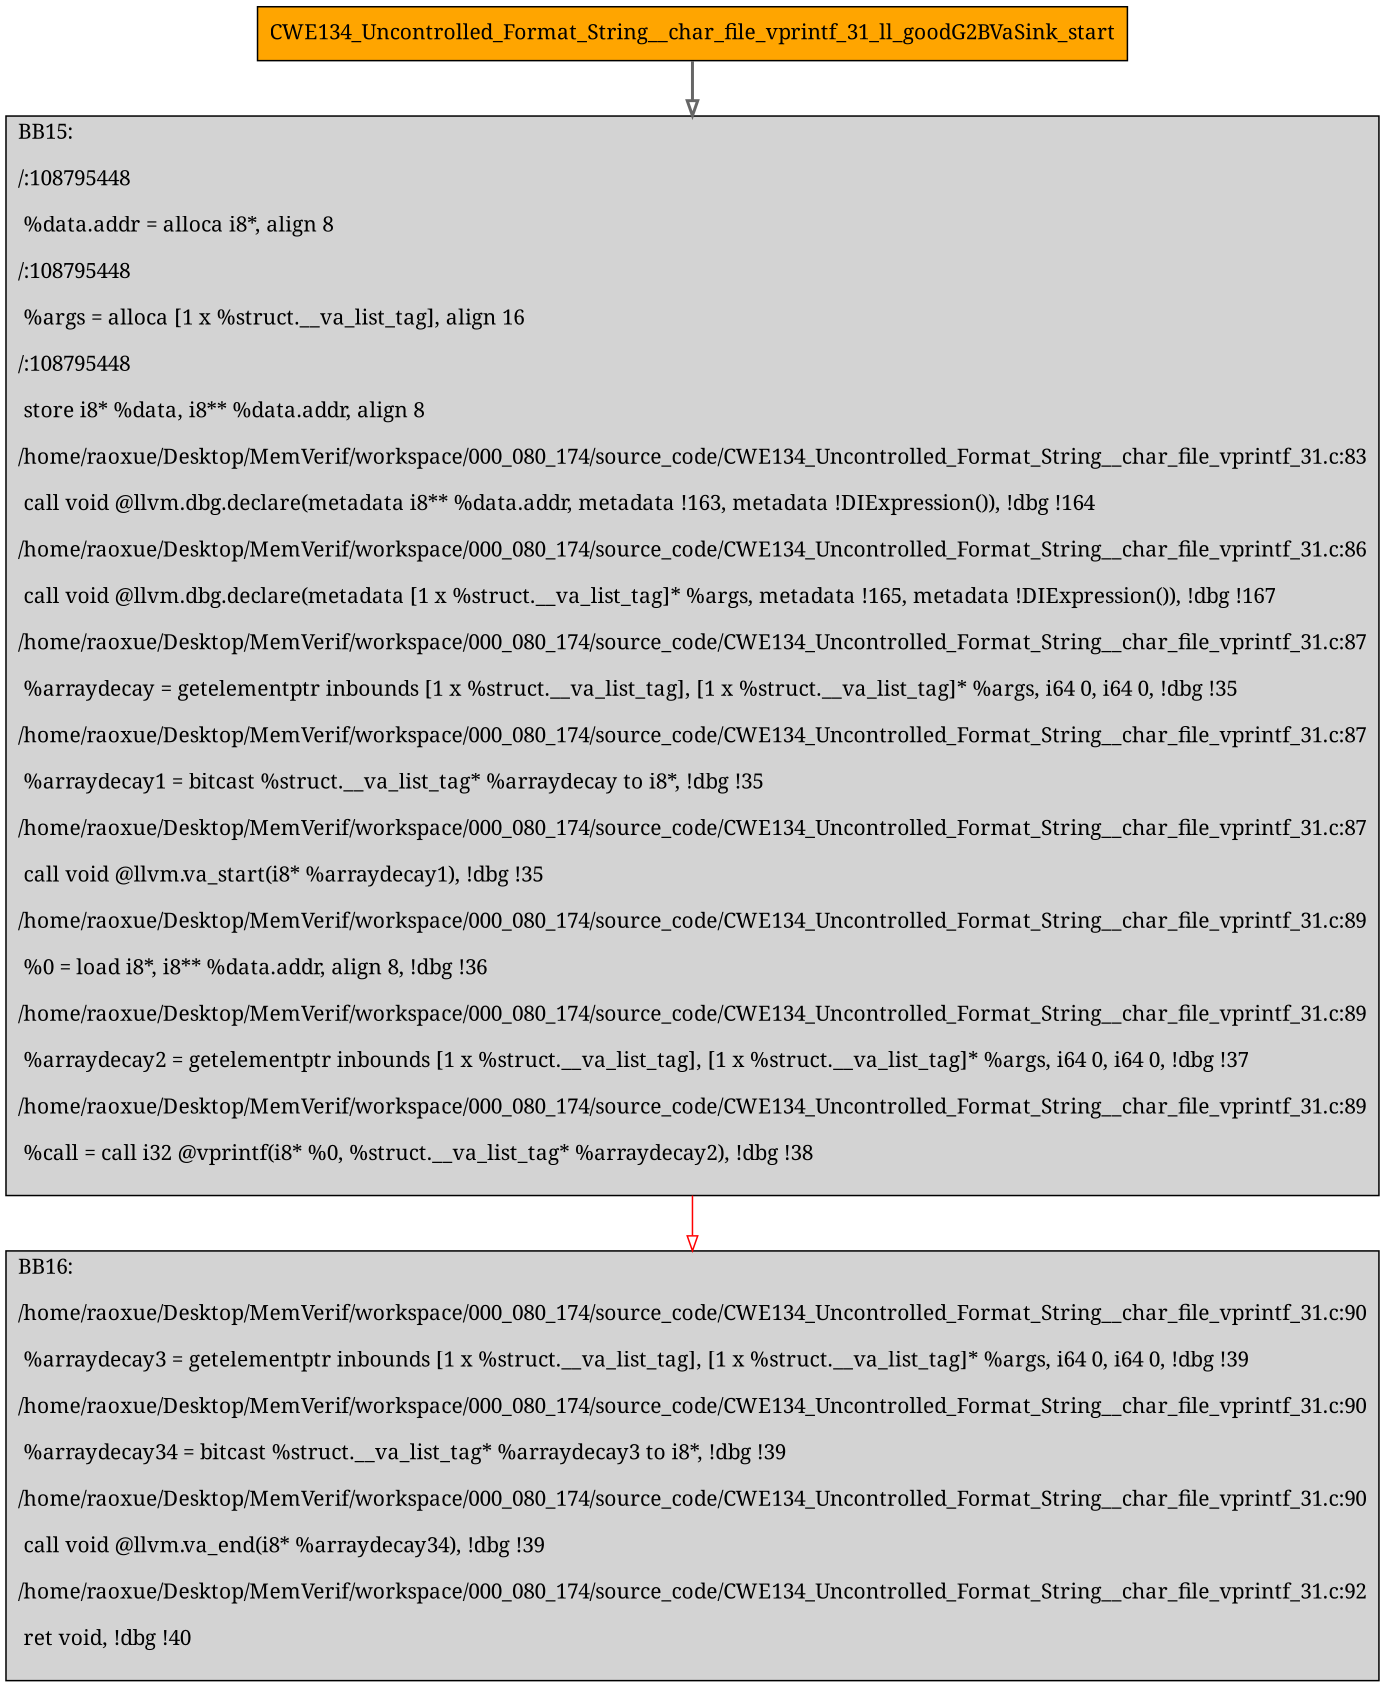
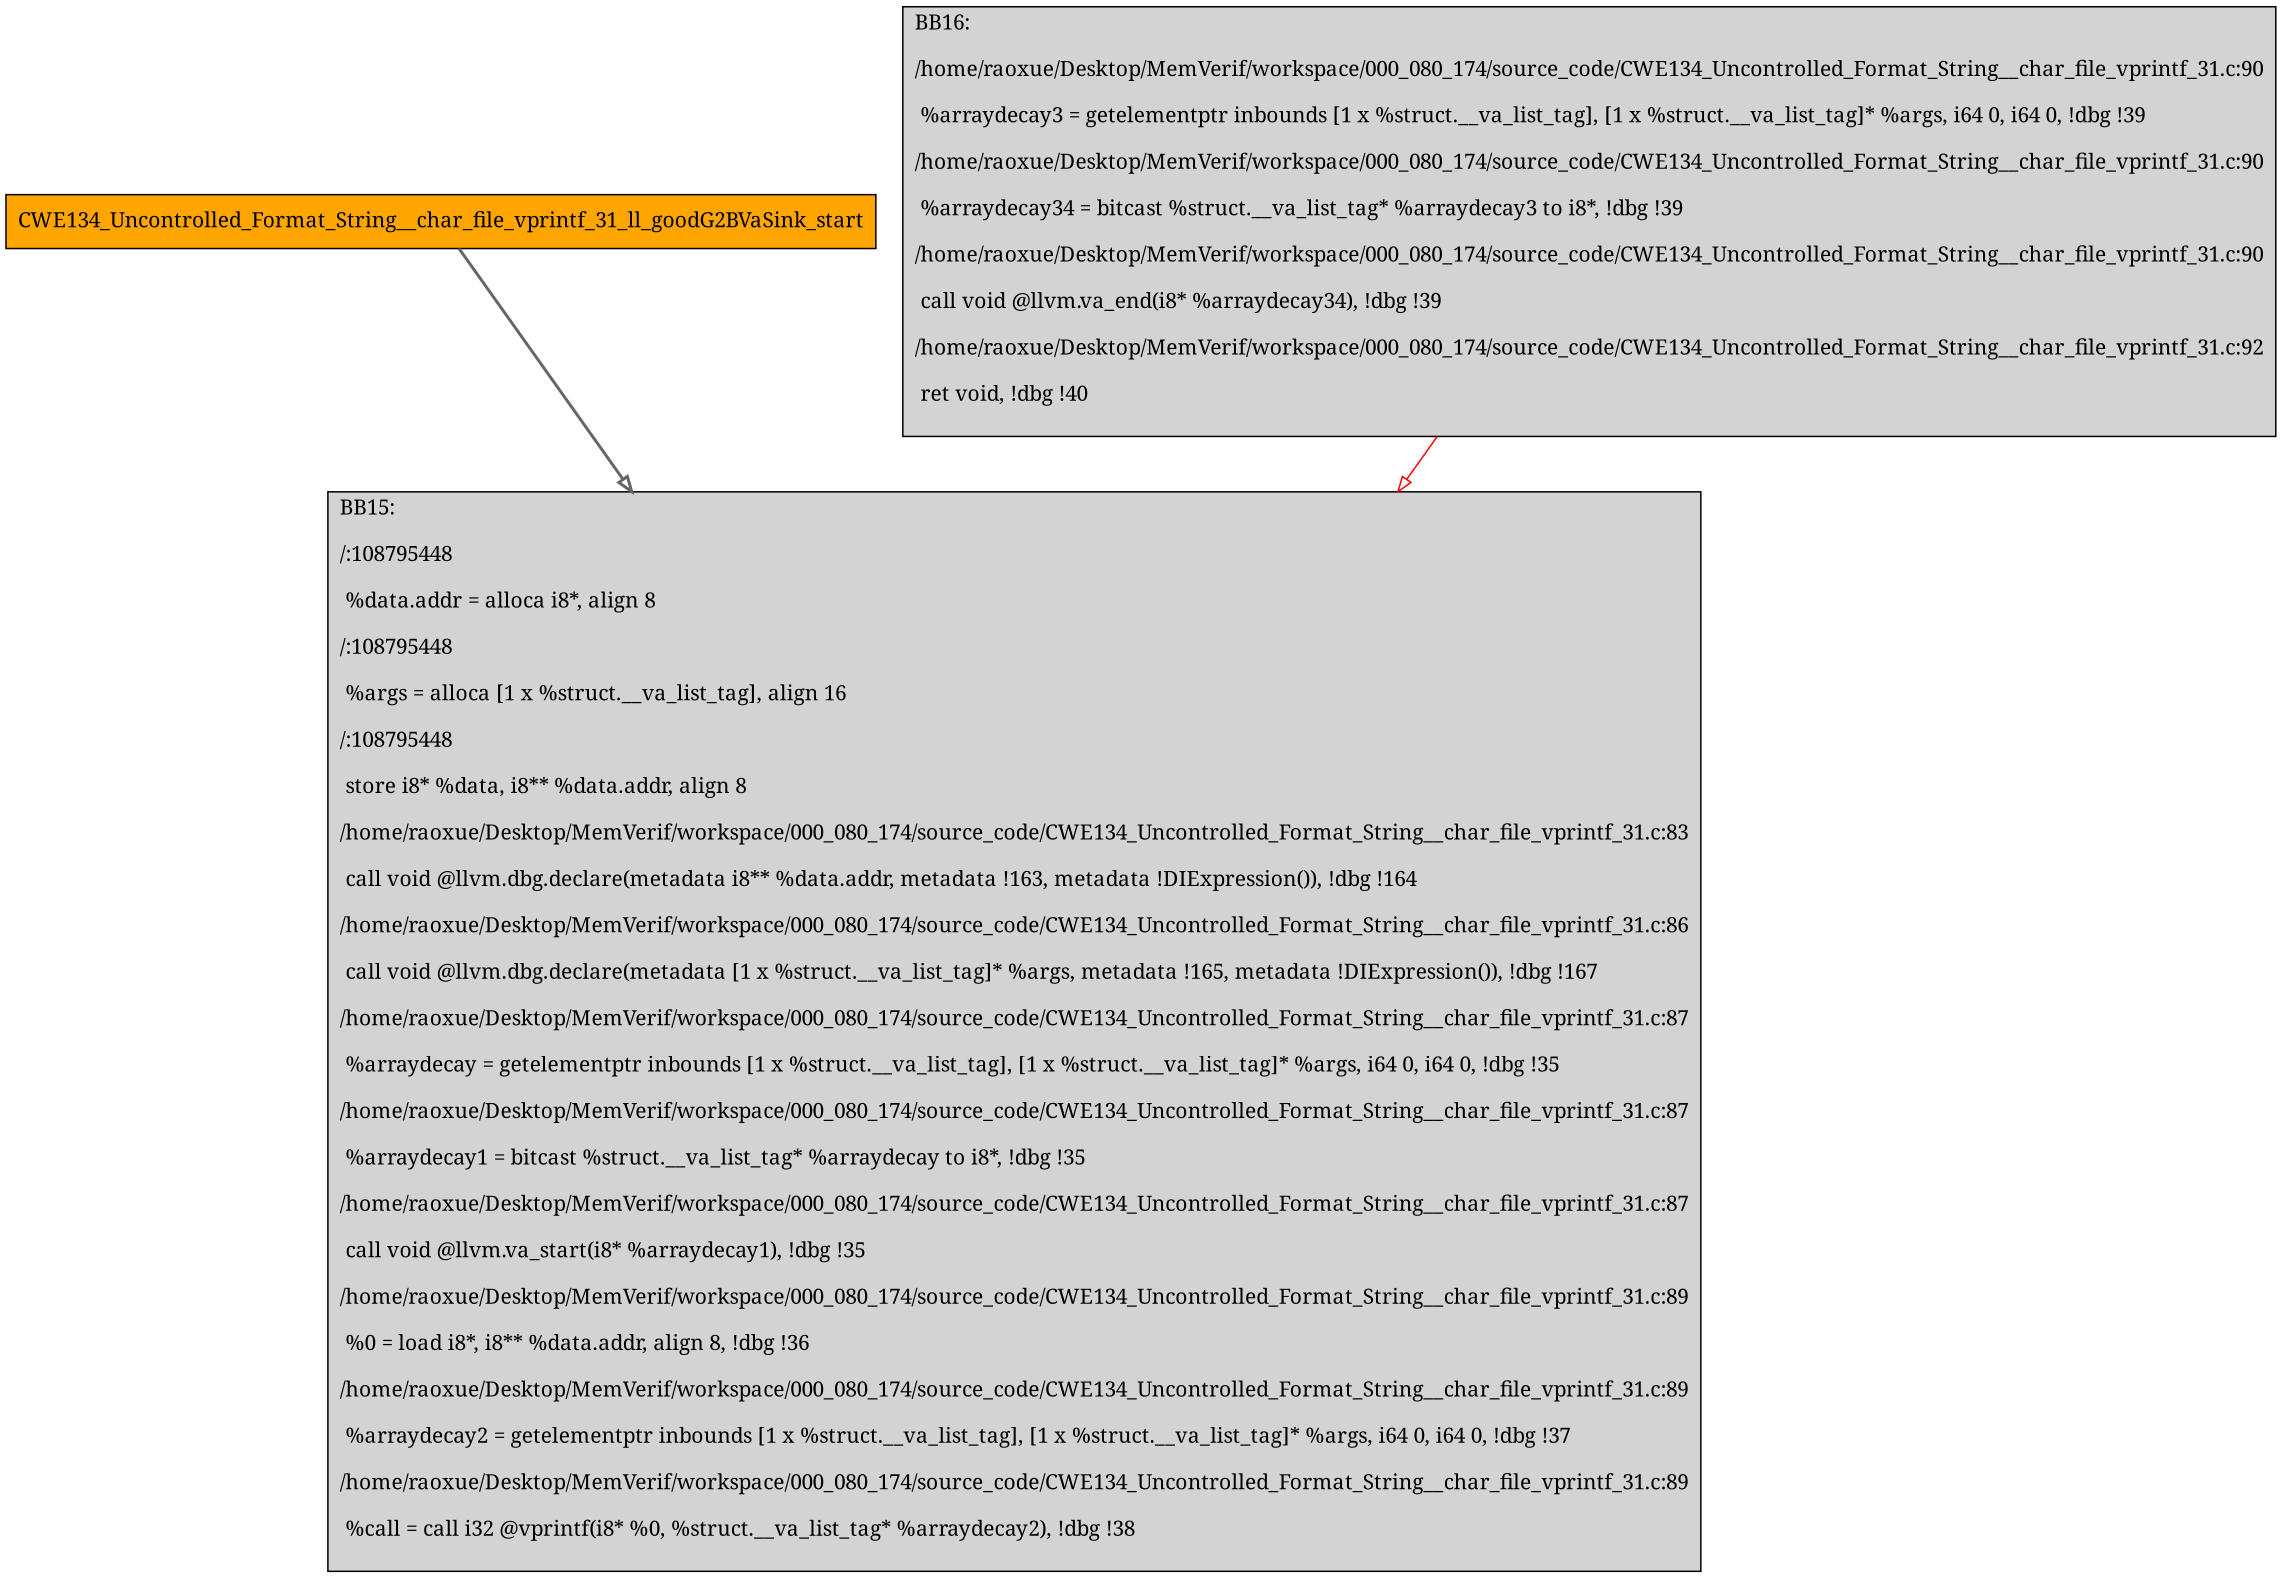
(692, 1216) -> (1422, 458)
